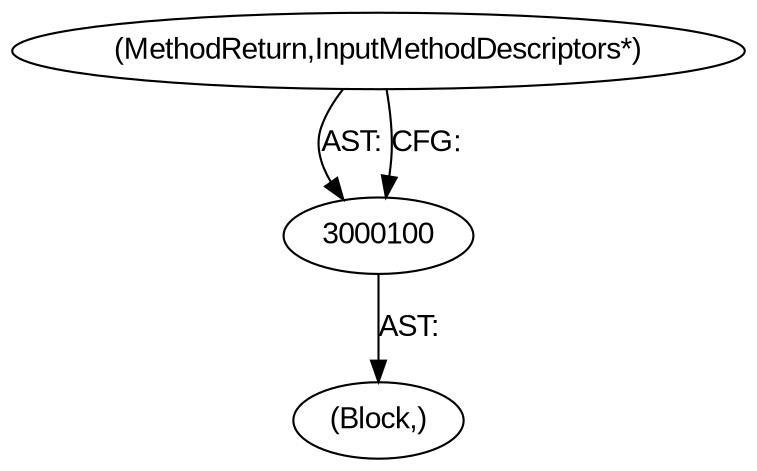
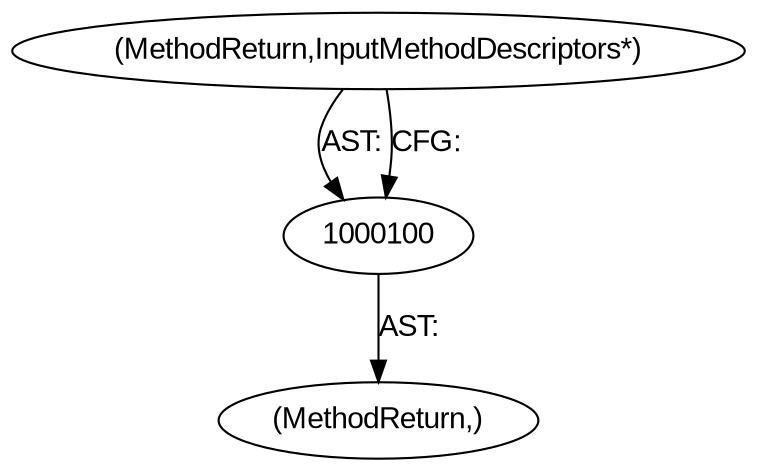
(378, 236) -> (378, 236)
(378, 420) -> (378, 420)
